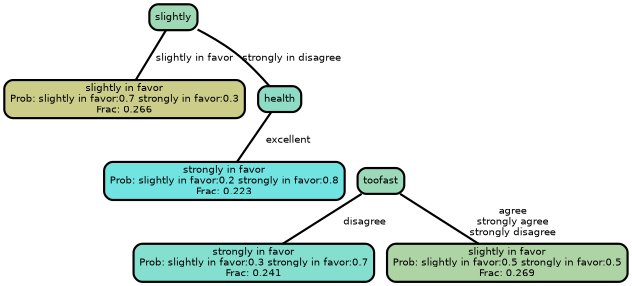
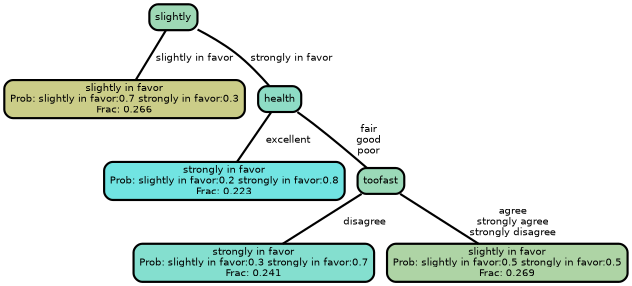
(290, 58) -> (290, 58)
none -> (333, 139)
